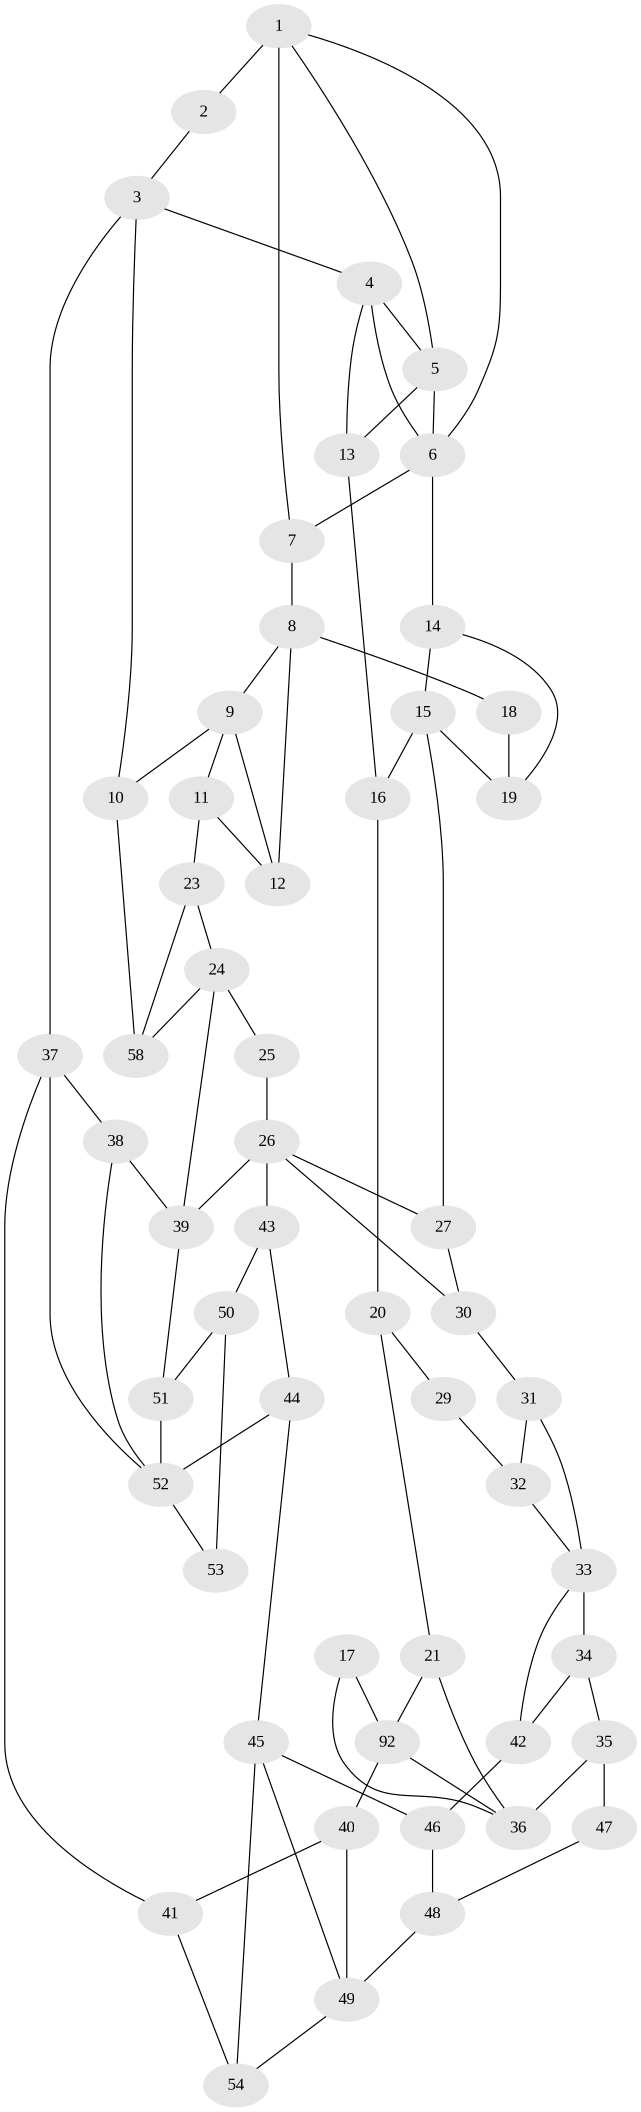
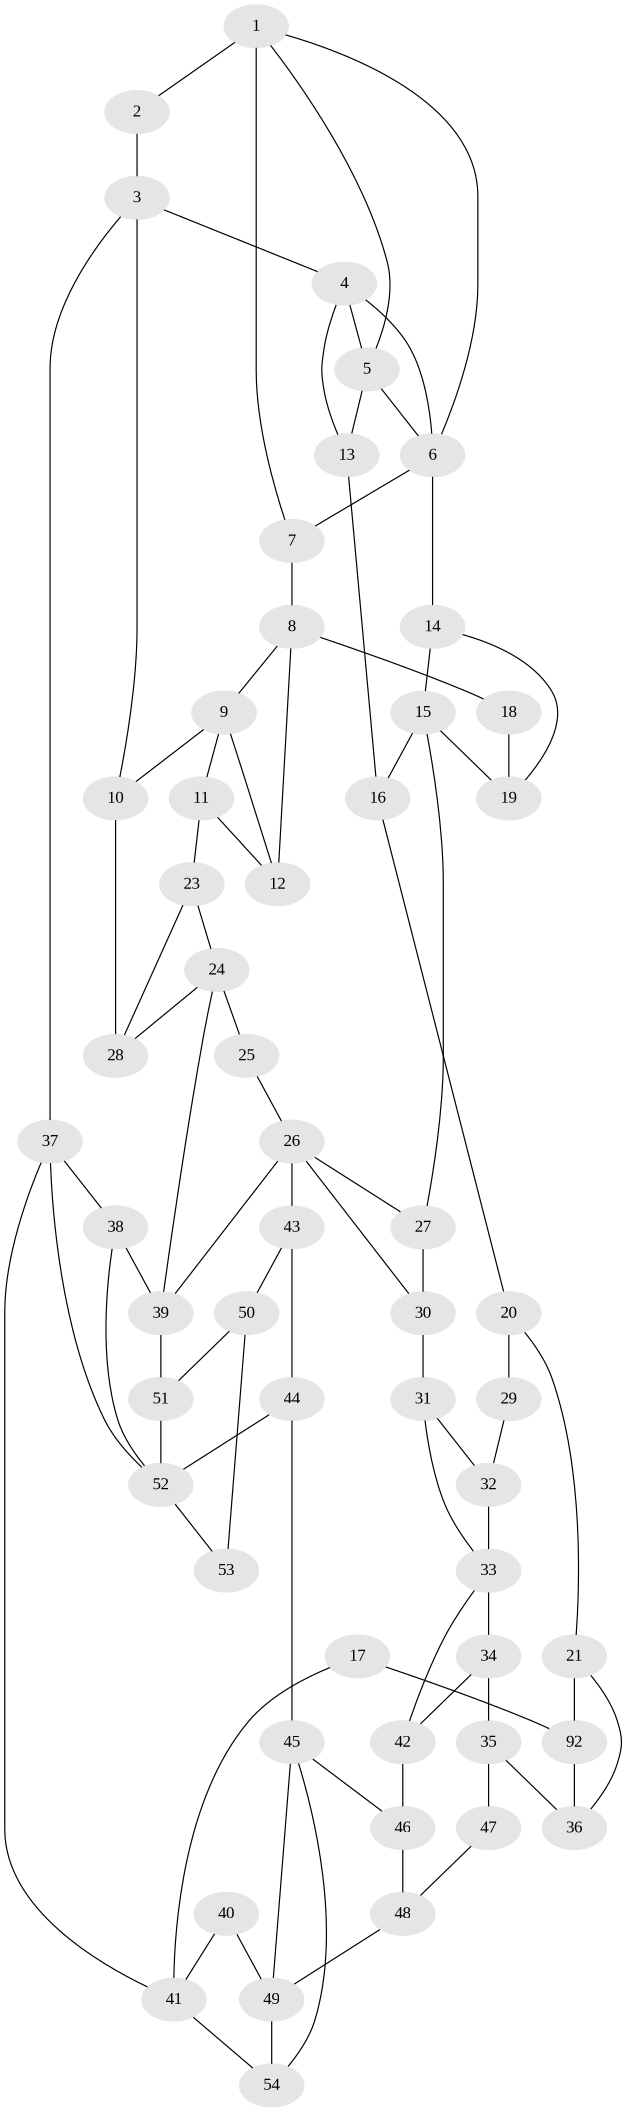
(136, 1056) -> (116, 1056)
(370, 1778) -> none
(377, 1790) -> (206, 1797)
